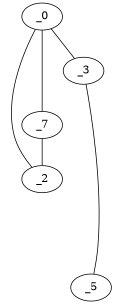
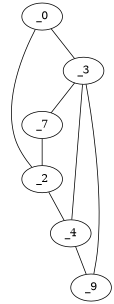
(42, 71) -> (63, 98)
none -> (71, 233)
(91, 288) -> (91, 288)
